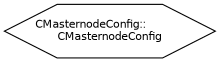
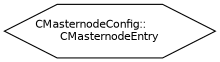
(110, 31) -> (110, 31)
